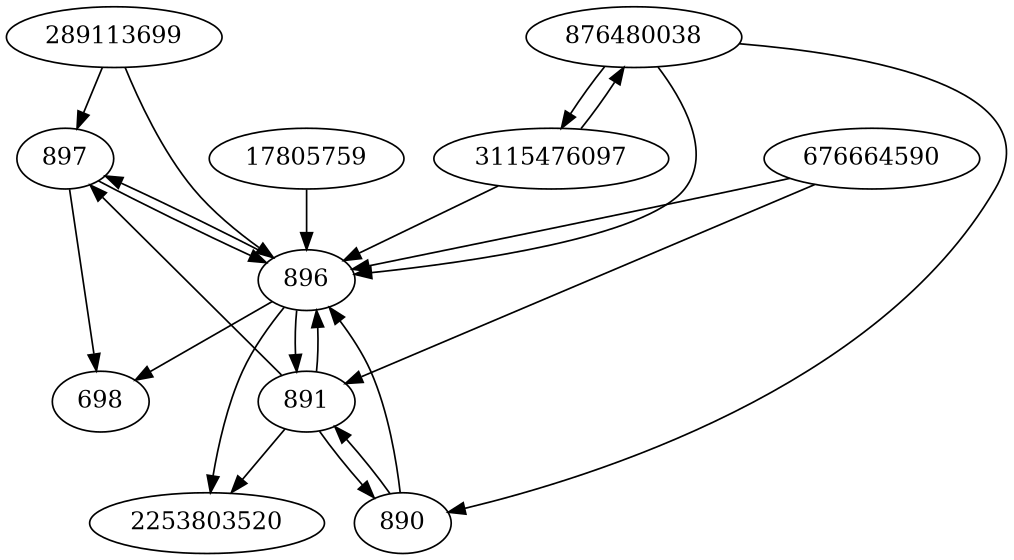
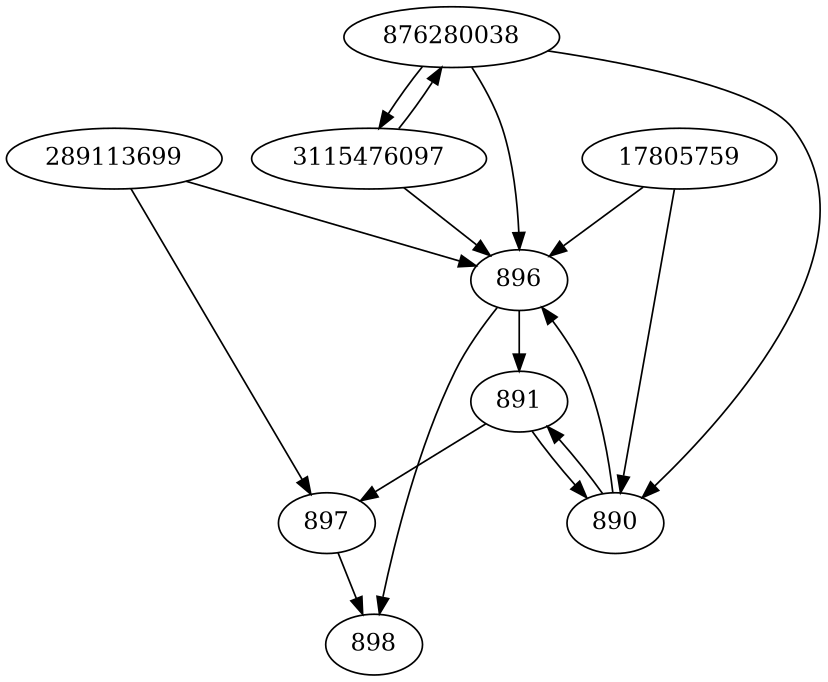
(634, 37) -> (452, 37)
(872, 159) -> none
(174, 219) -> none
(198, 220) -> none
none -> (649, 333)
(318, 350) -> none
(101, 402) -> (374, 645)
(207, 523) -> none
